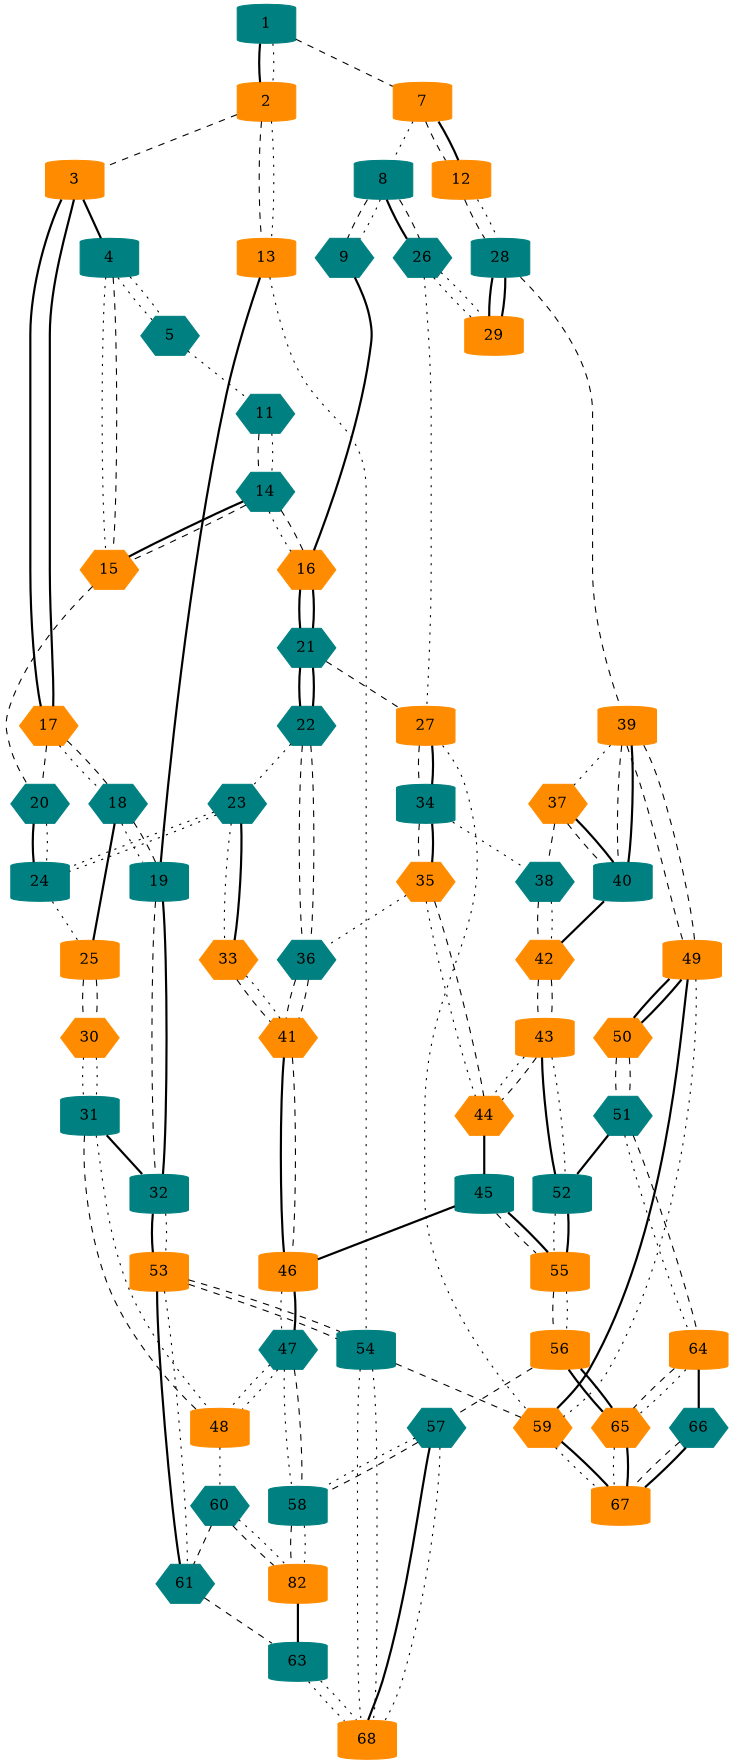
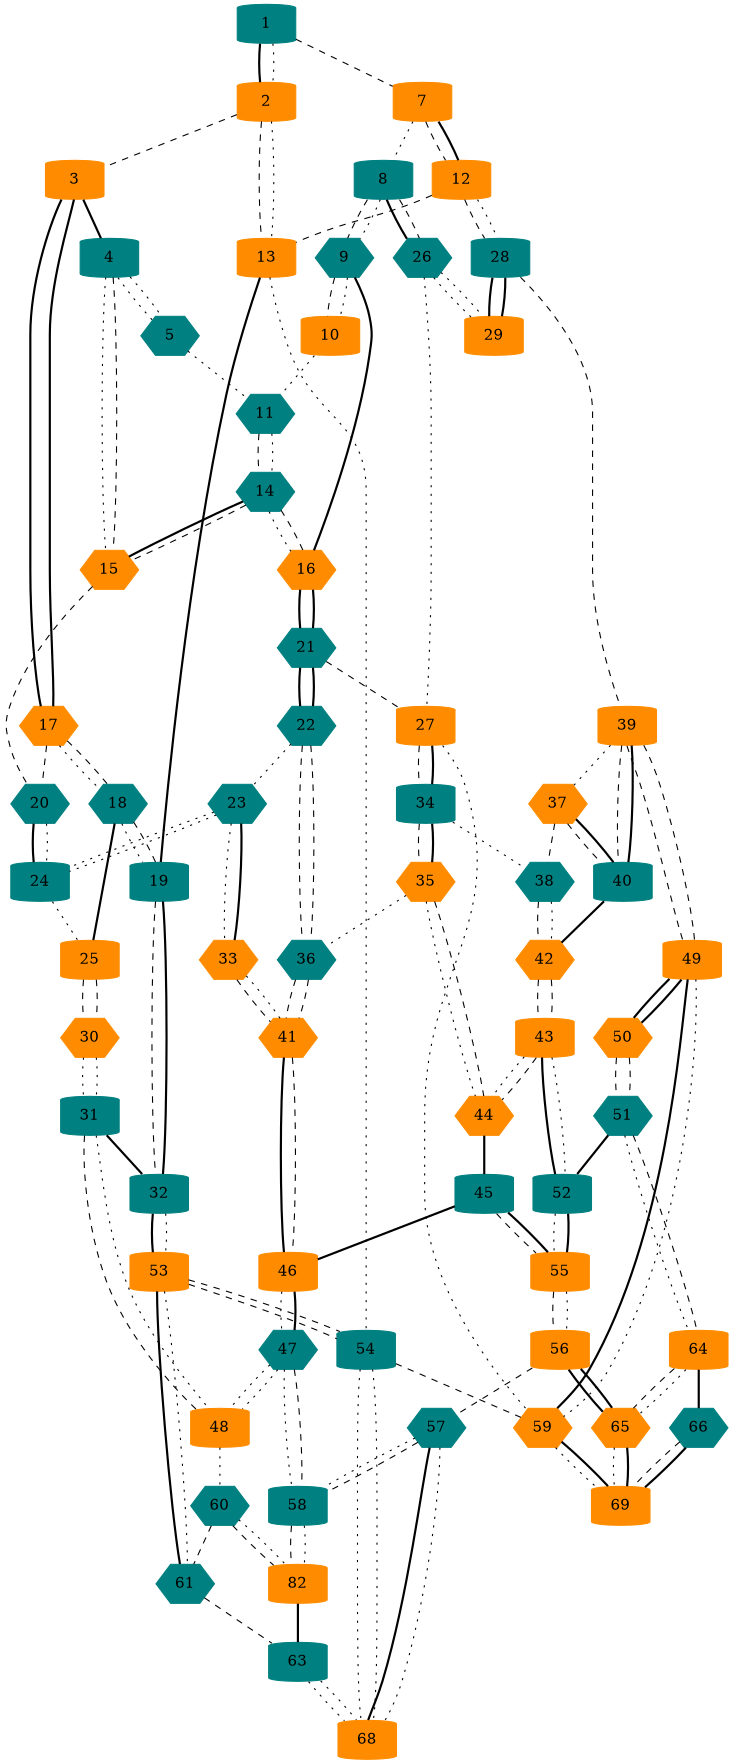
none -> (381, 214)
none -> (330, 336)
(621, 1506) -> (621, 1506)
